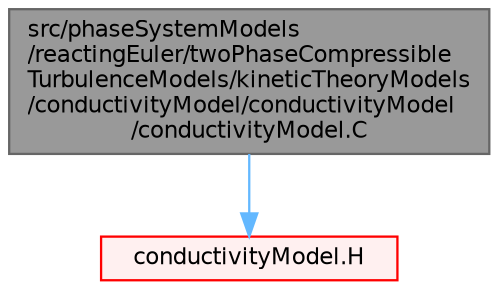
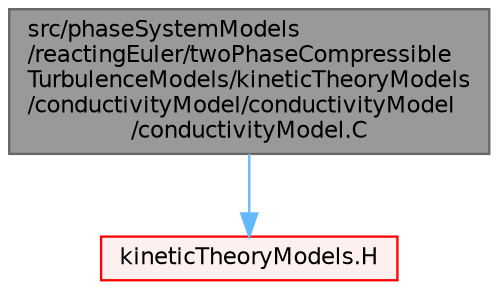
(249, 258) -> (249, 258)
